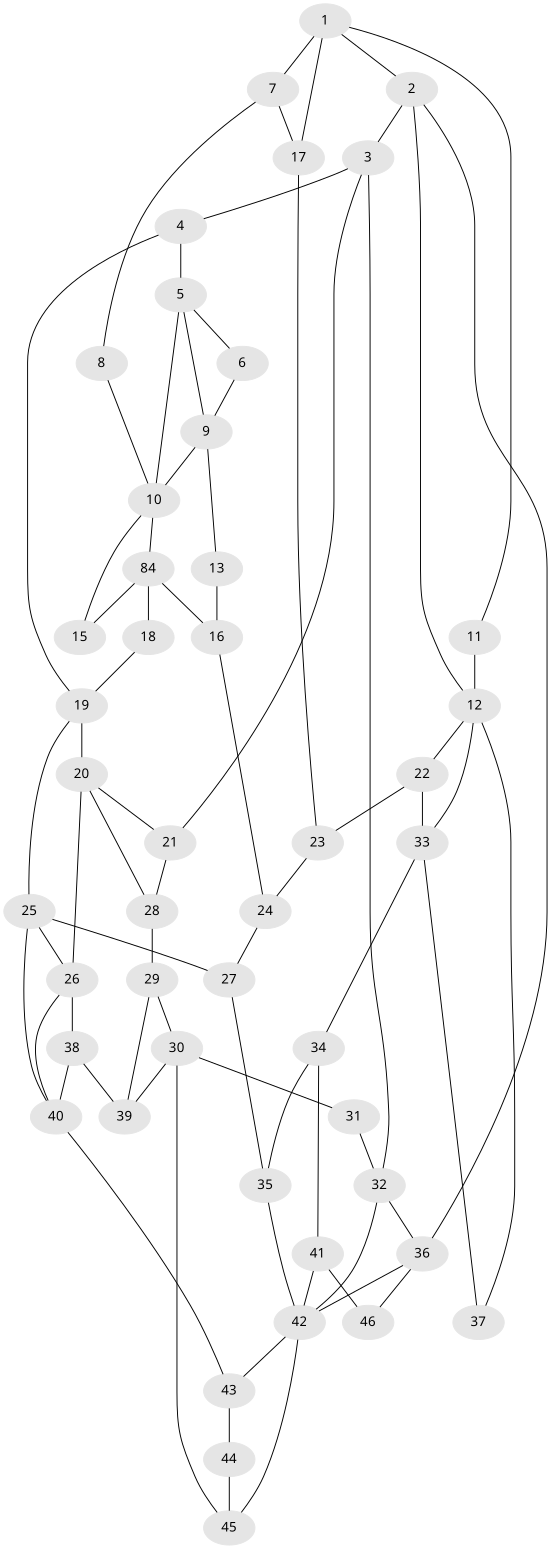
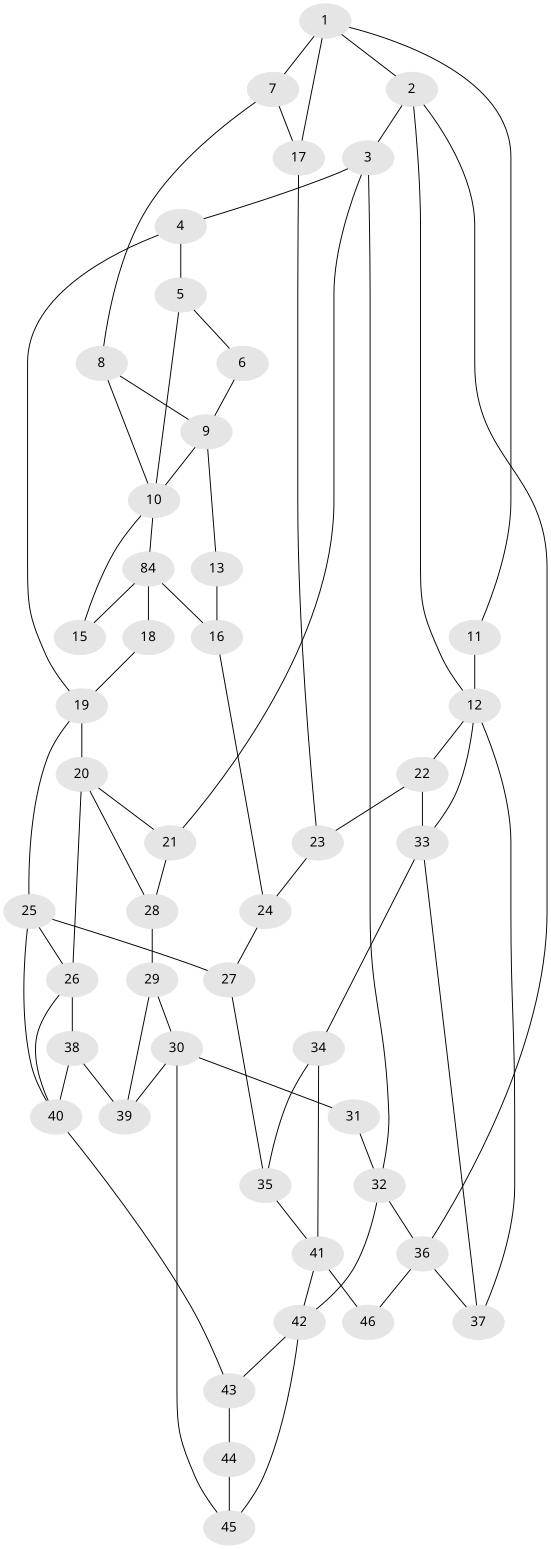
(194, 363) -> (154, 398)
(279, 1255) -> (292, 1220)
(361, 1288) -> (450, 1288)
